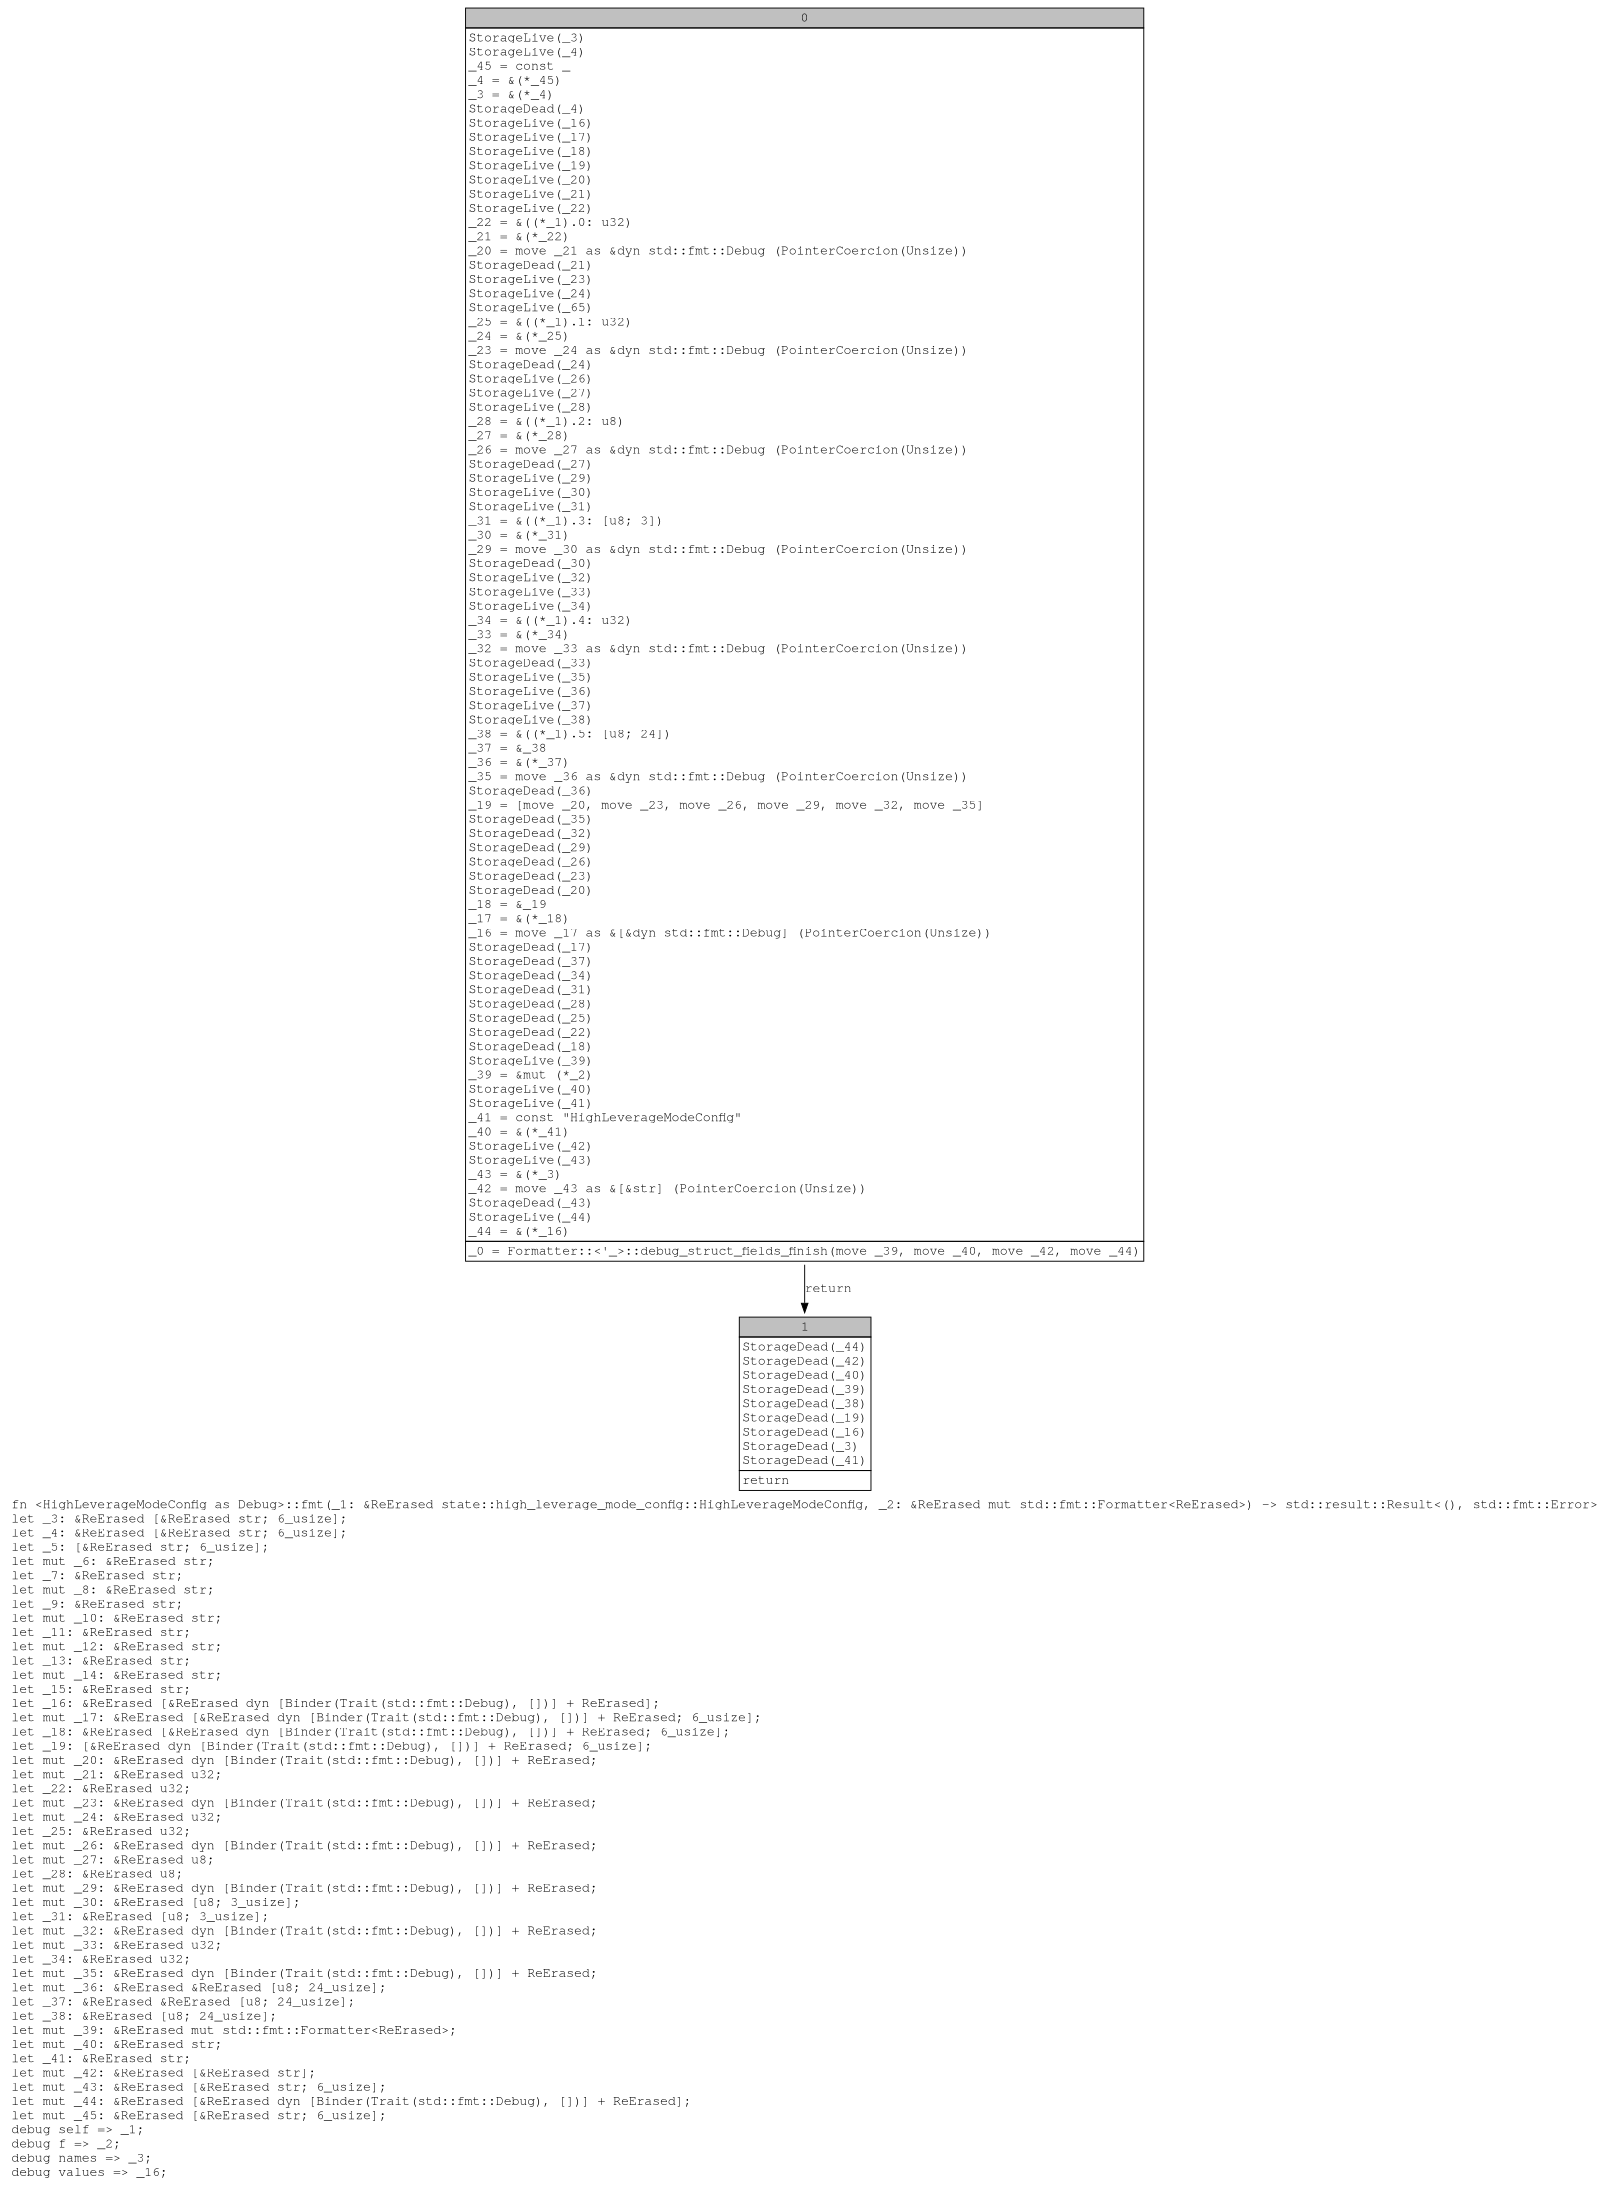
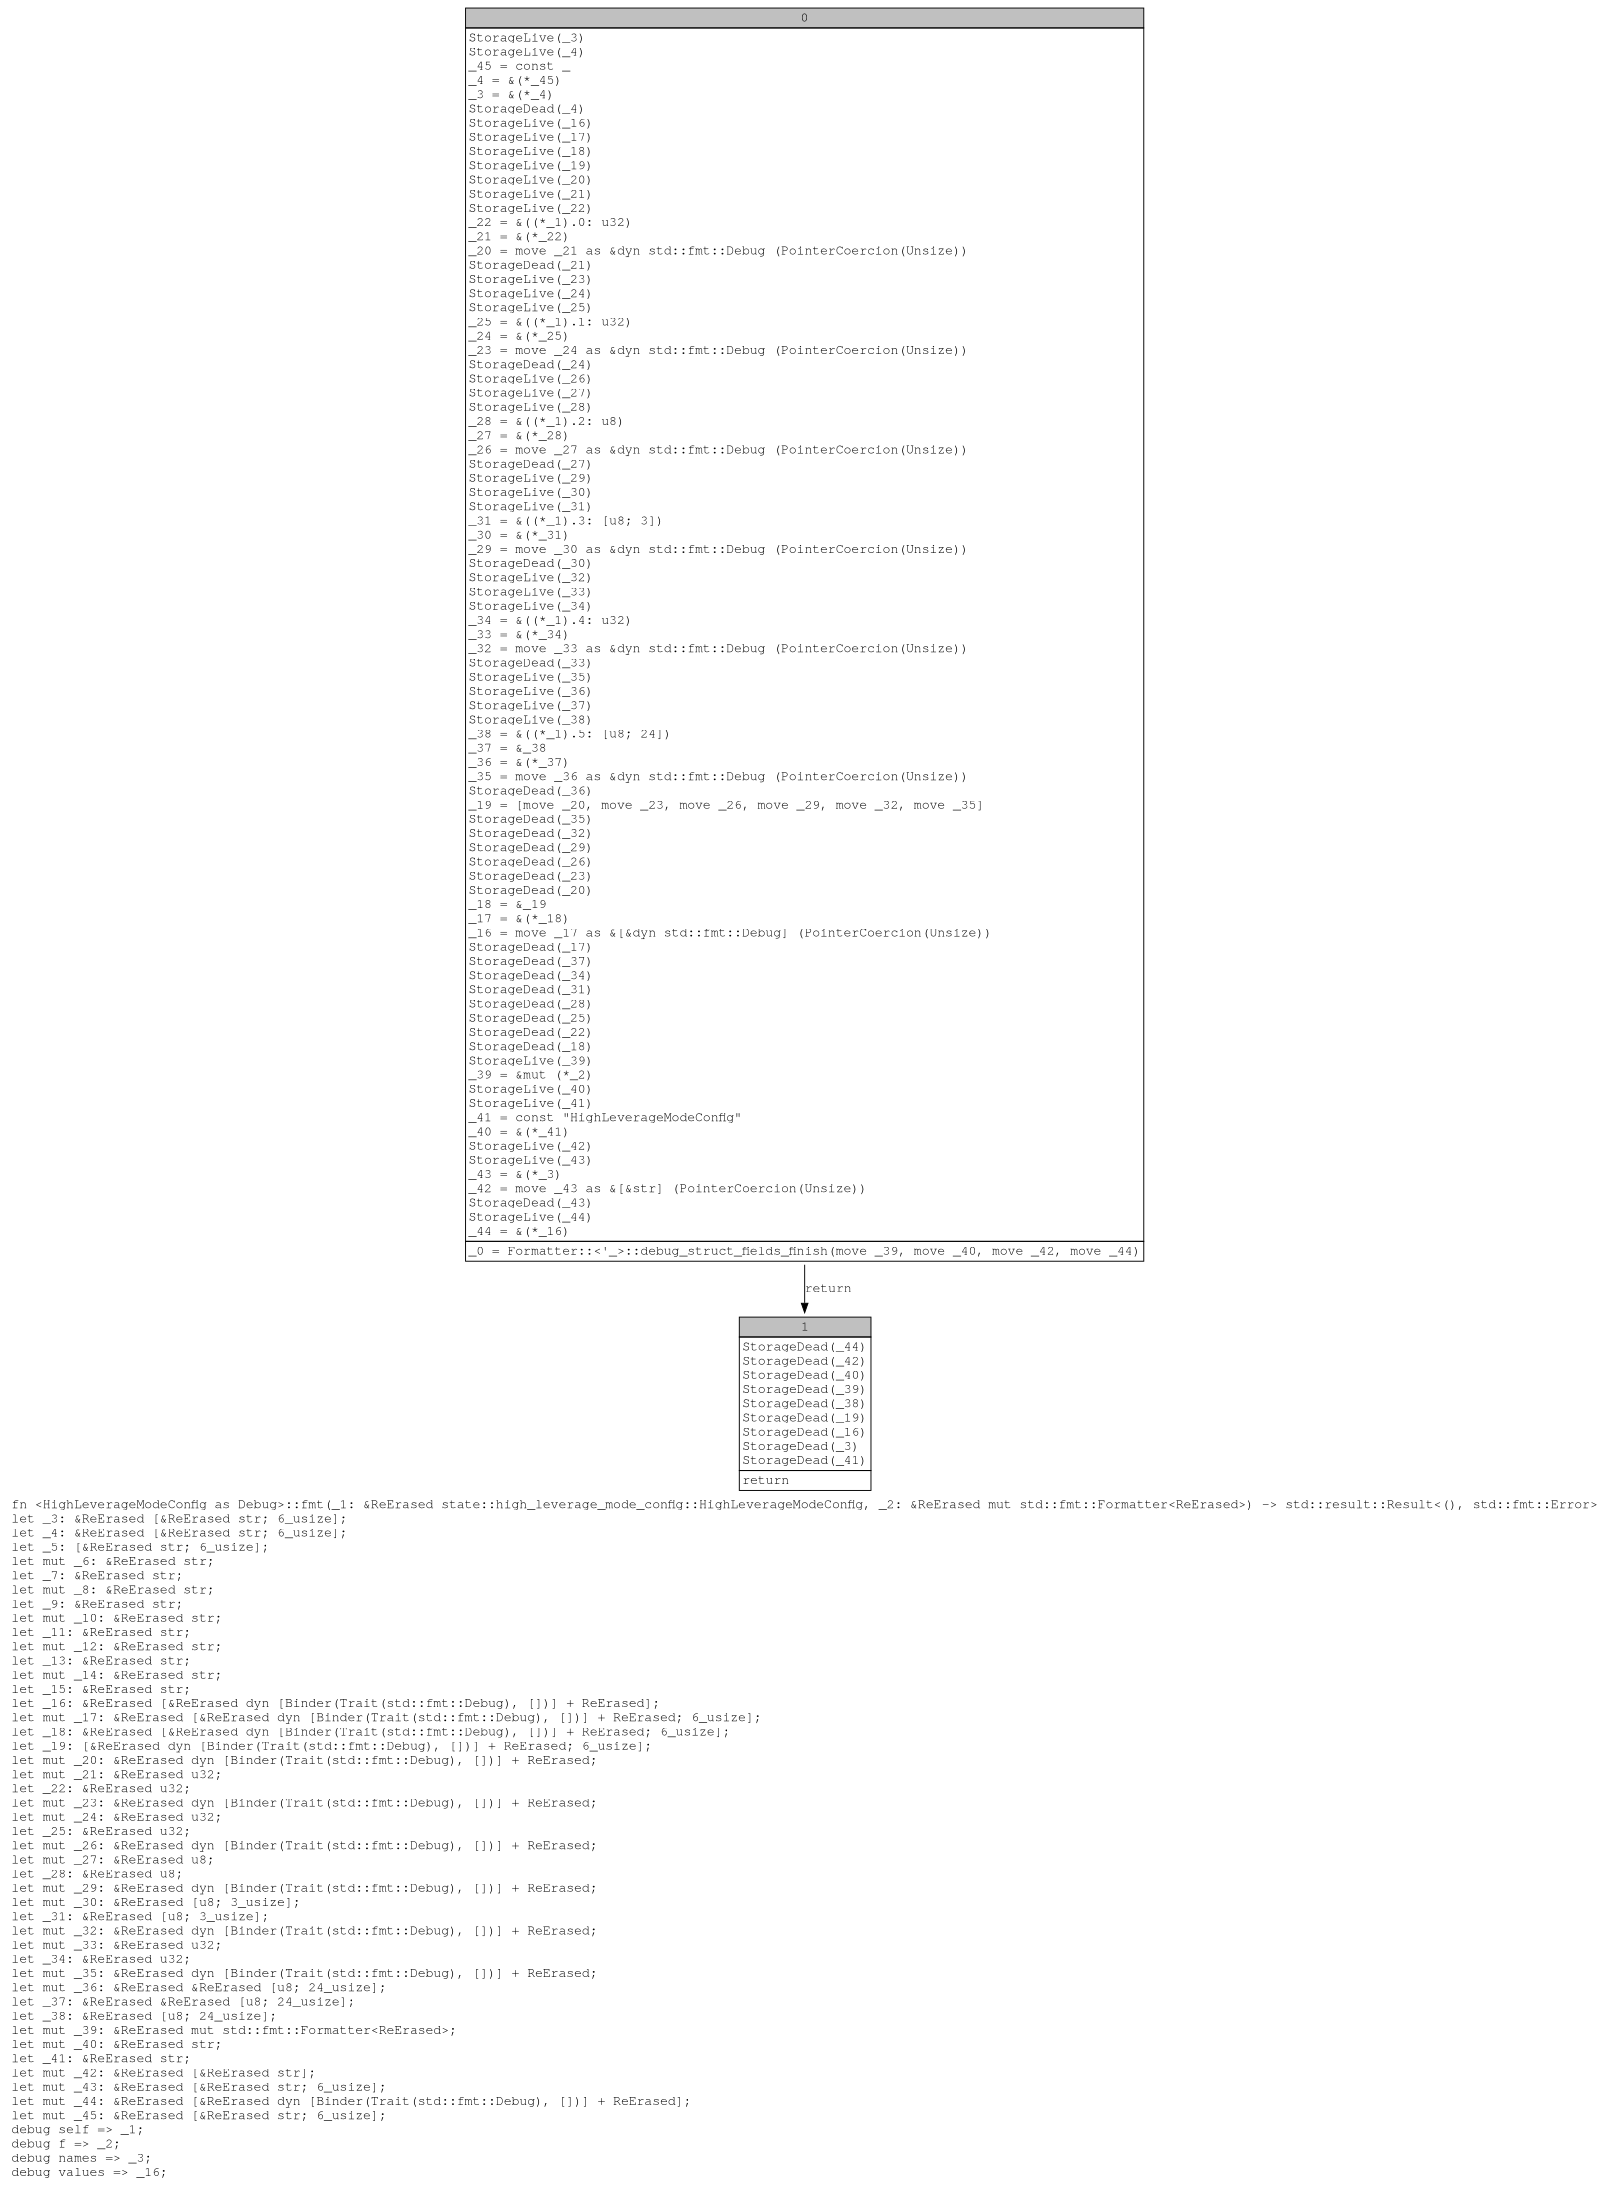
(531, 307) -> (531, 307)
